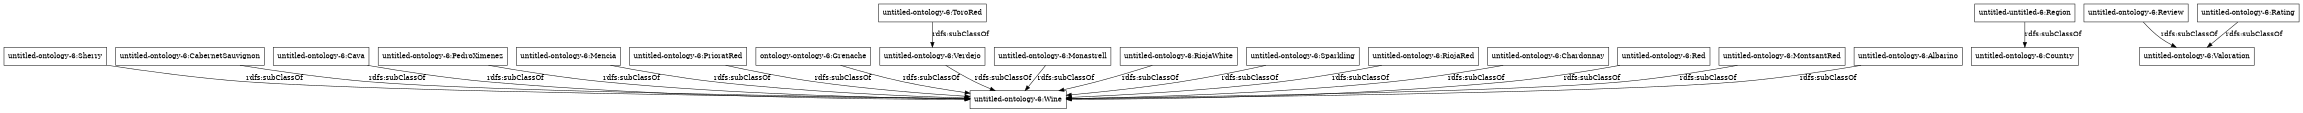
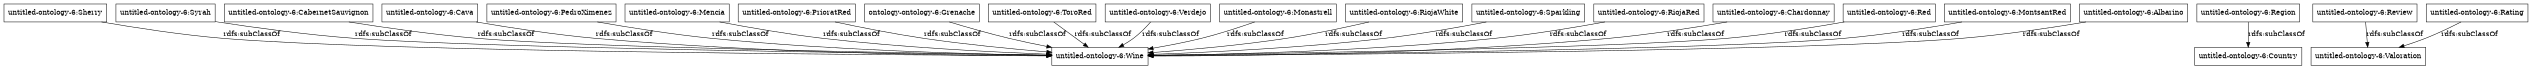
none -> (166, 13)
(2025, 13) -> (2248, 13)
(932, 32) -> (1069, 33)
